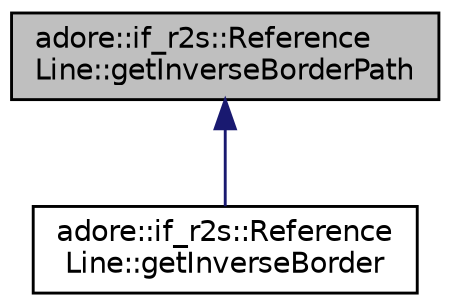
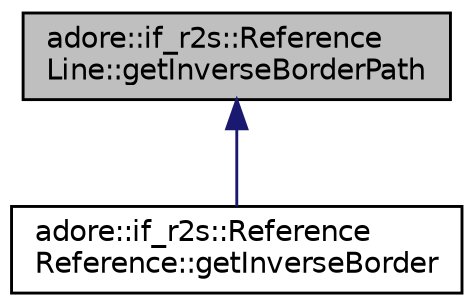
(225, 250) -> (237, 250)
